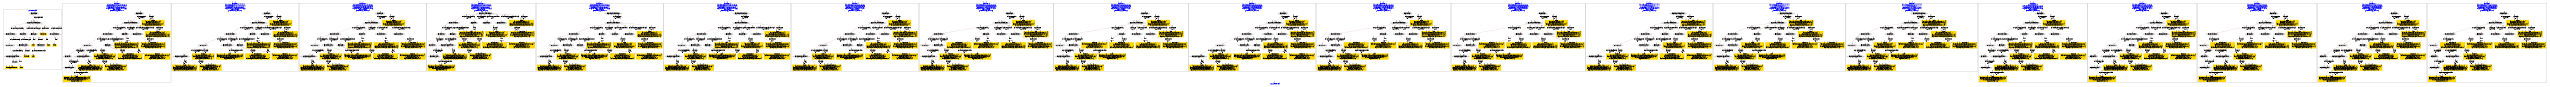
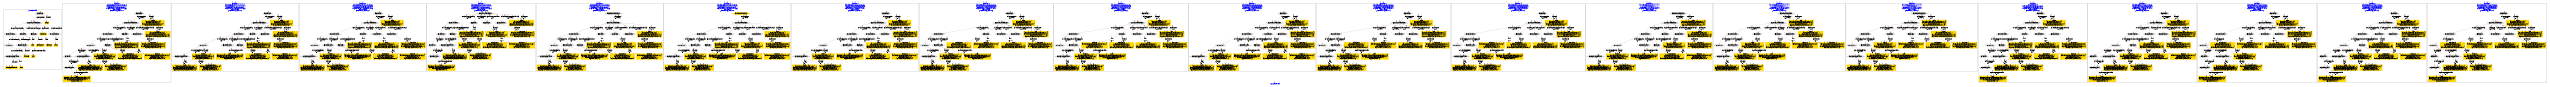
(741, 14) -> (741, 14)
none -> (47, 23)
(41, 45) -> (40, 45)
(49, 45) -> (49, 45)
